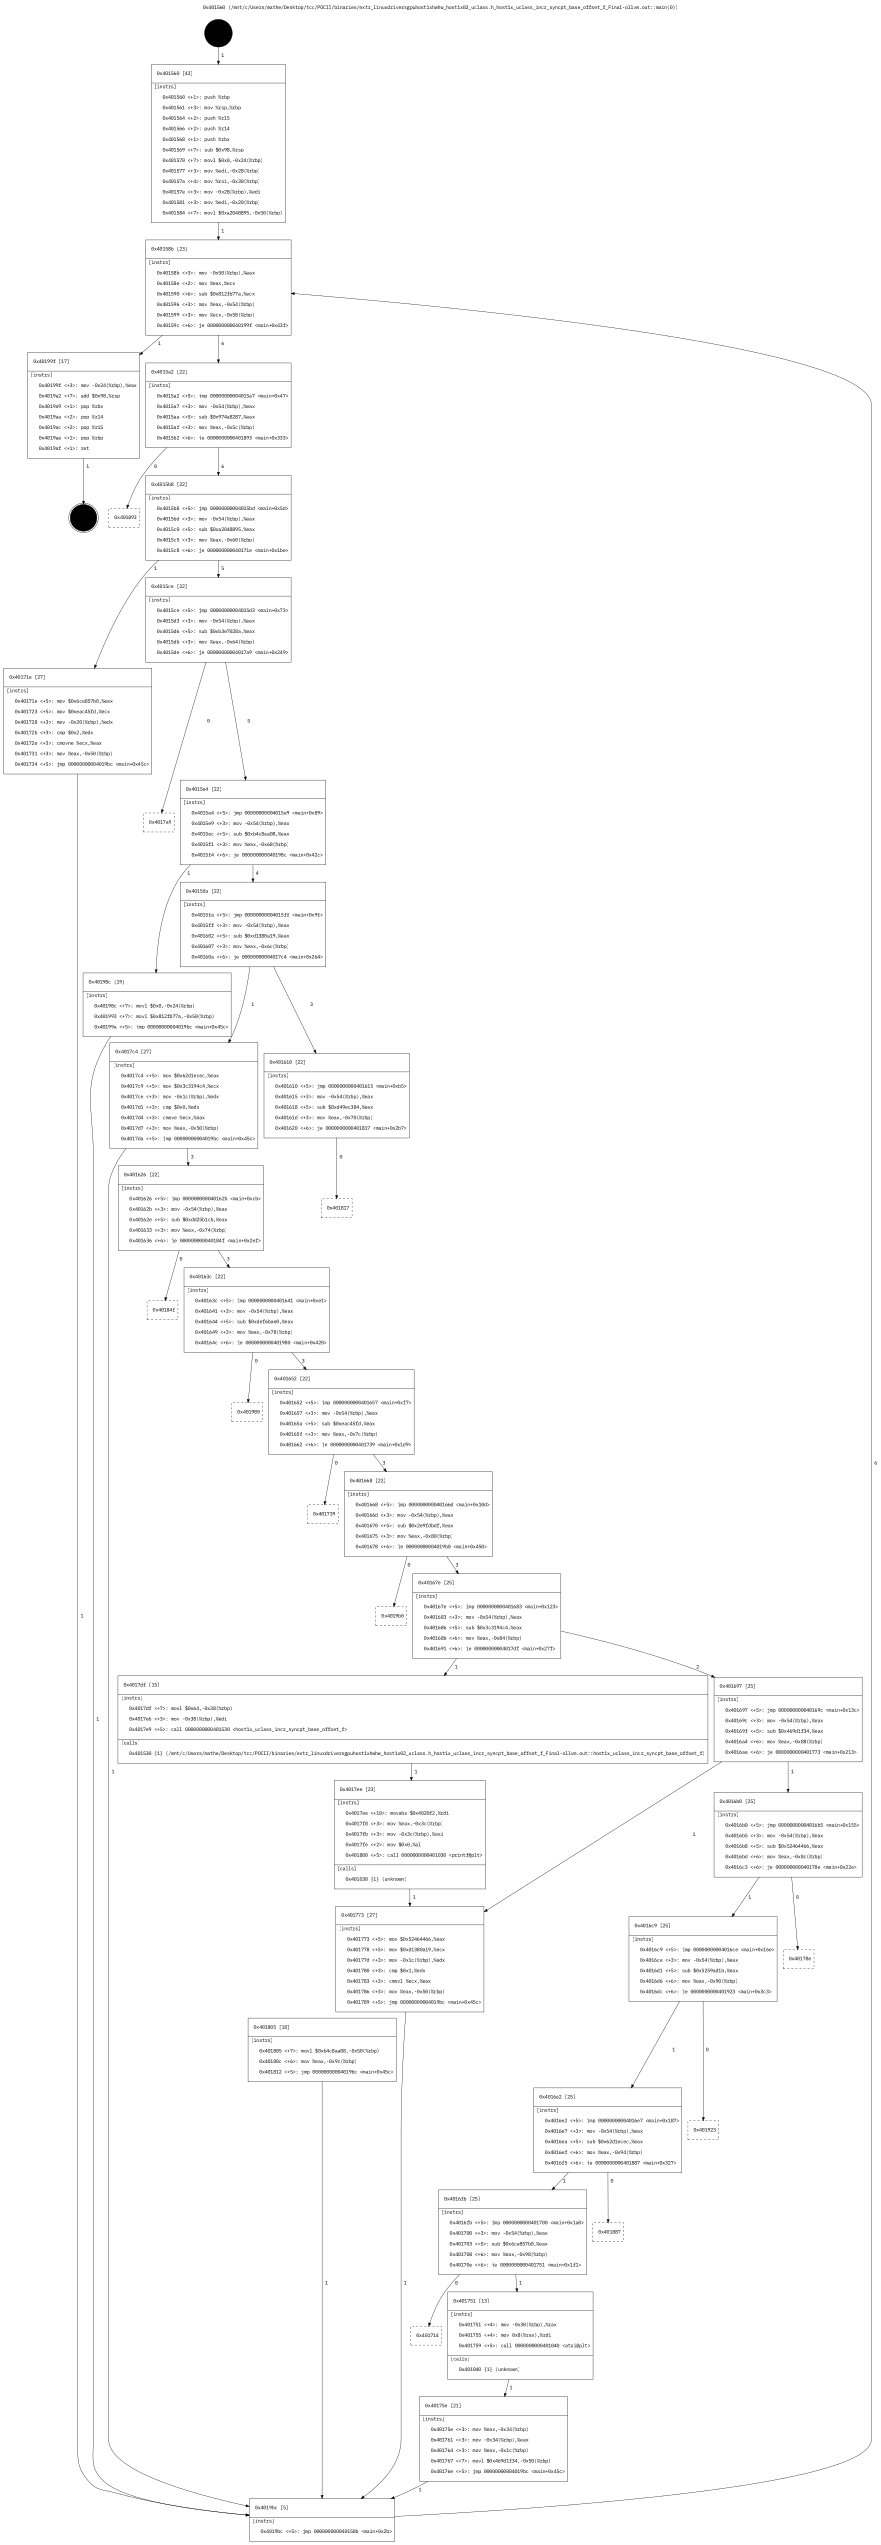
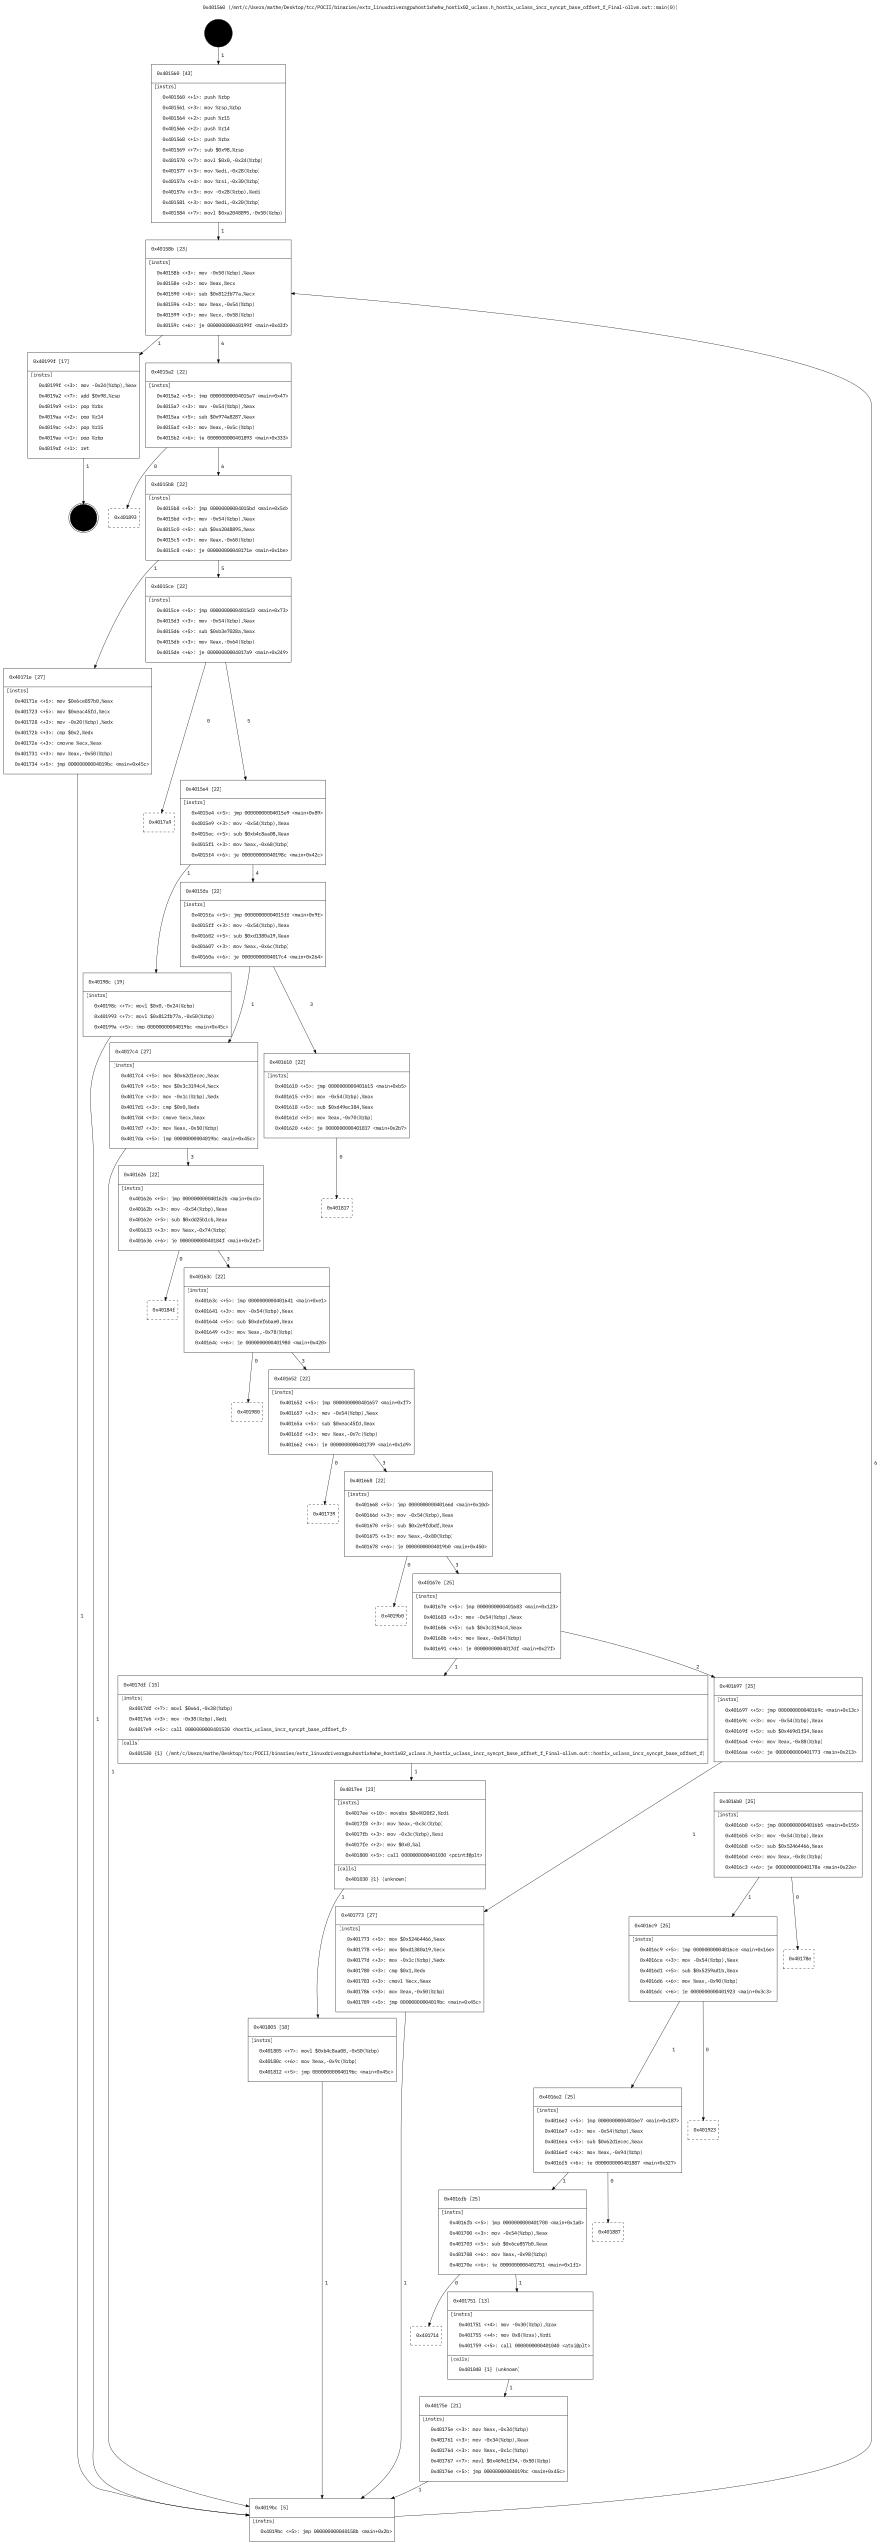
(788, 1775) -> none
(410, 1896) -> (320, 1949)
